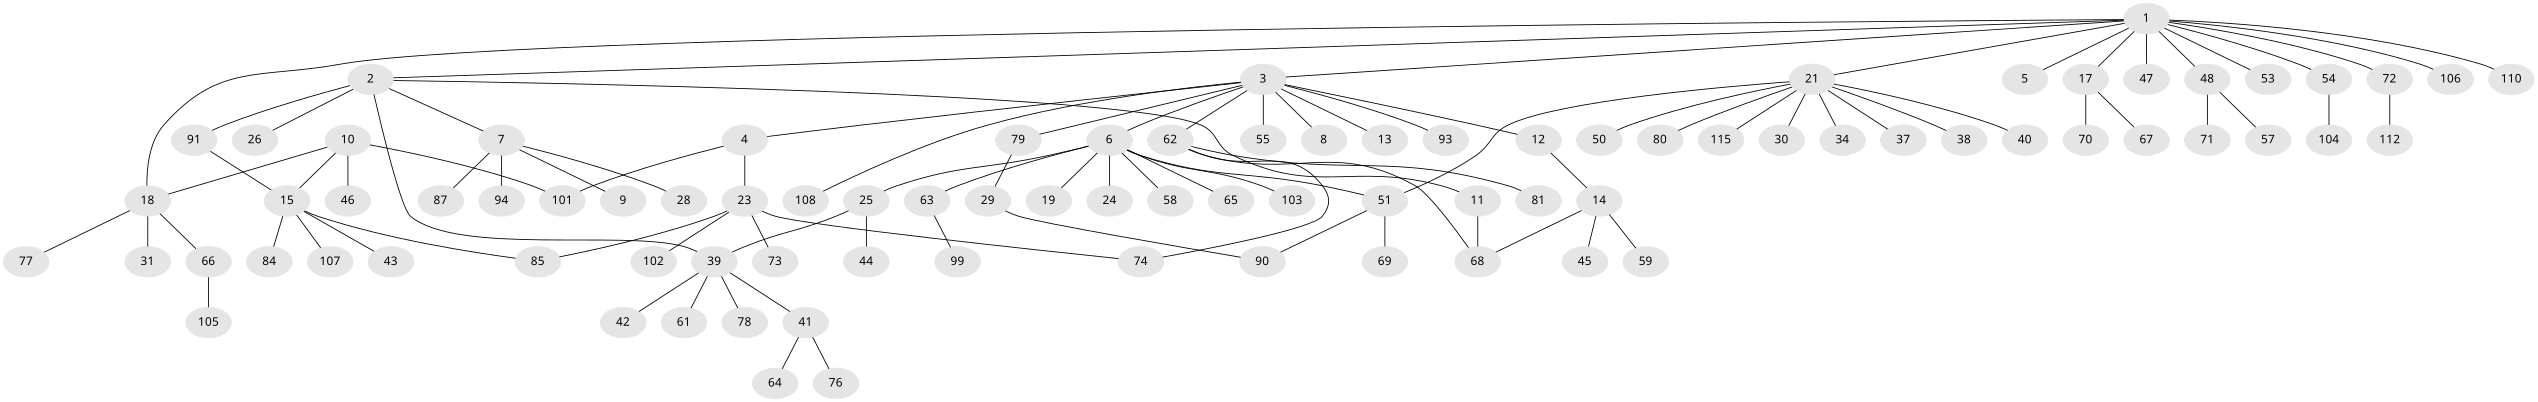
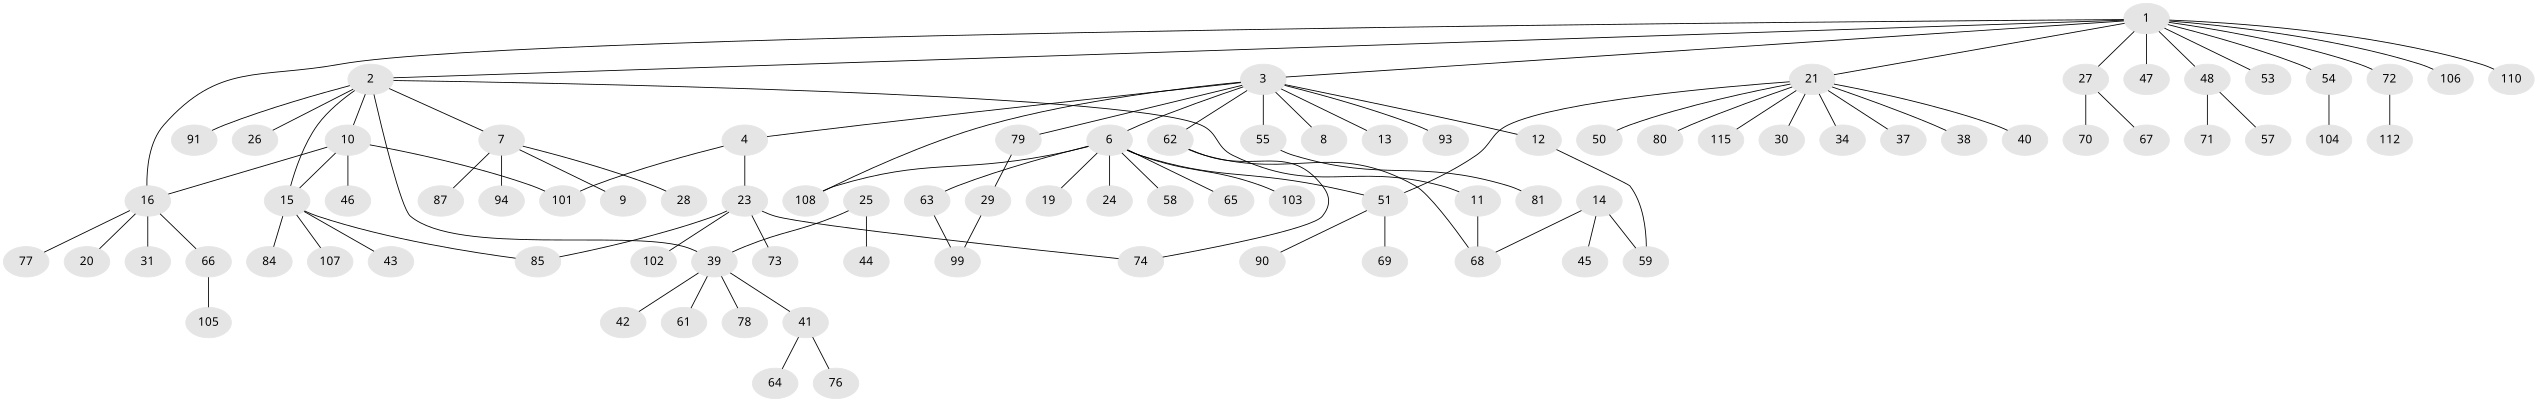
(2025, 79) -> none
(2086, 79) -> (2086, 79)
none -> (359, 110)
(986, 166) -> (955, 166)
(1390, 166) -> (1401, 171)
(236, 168) -> (313, 132)
(1569, 170) -> (1622, 181)
(148, 201) -> (148, 201)
(1122, 237) -> (973, 231)
none -> (87, 262)
